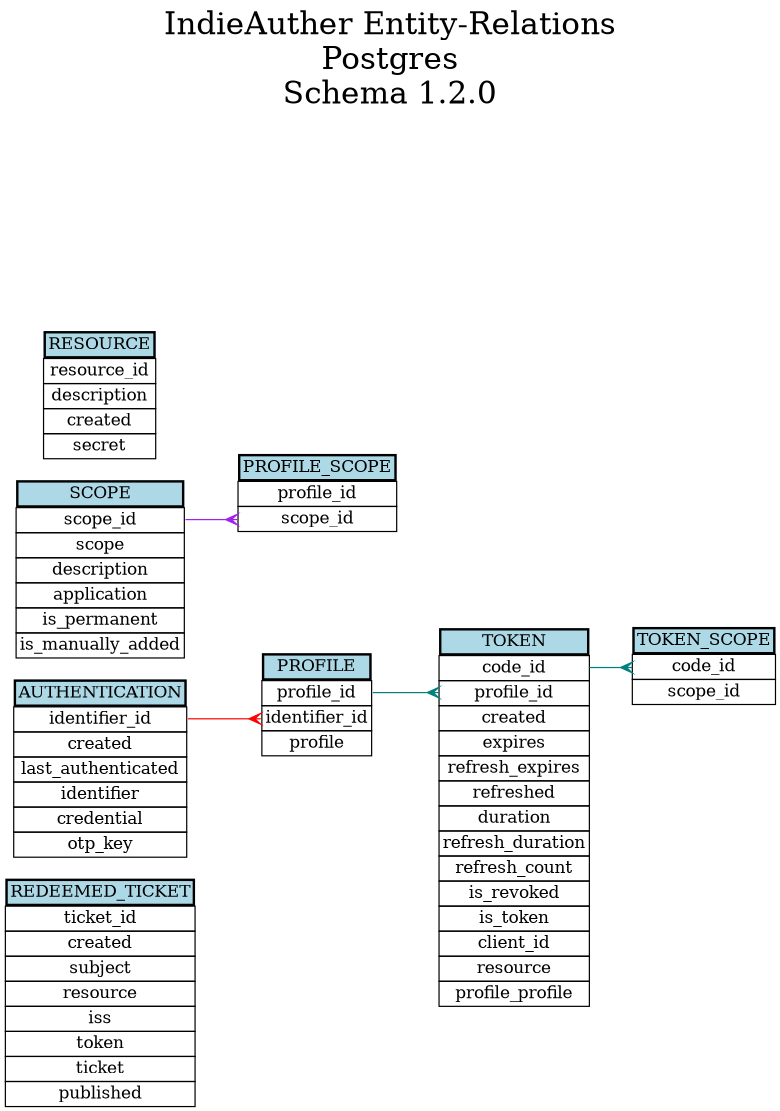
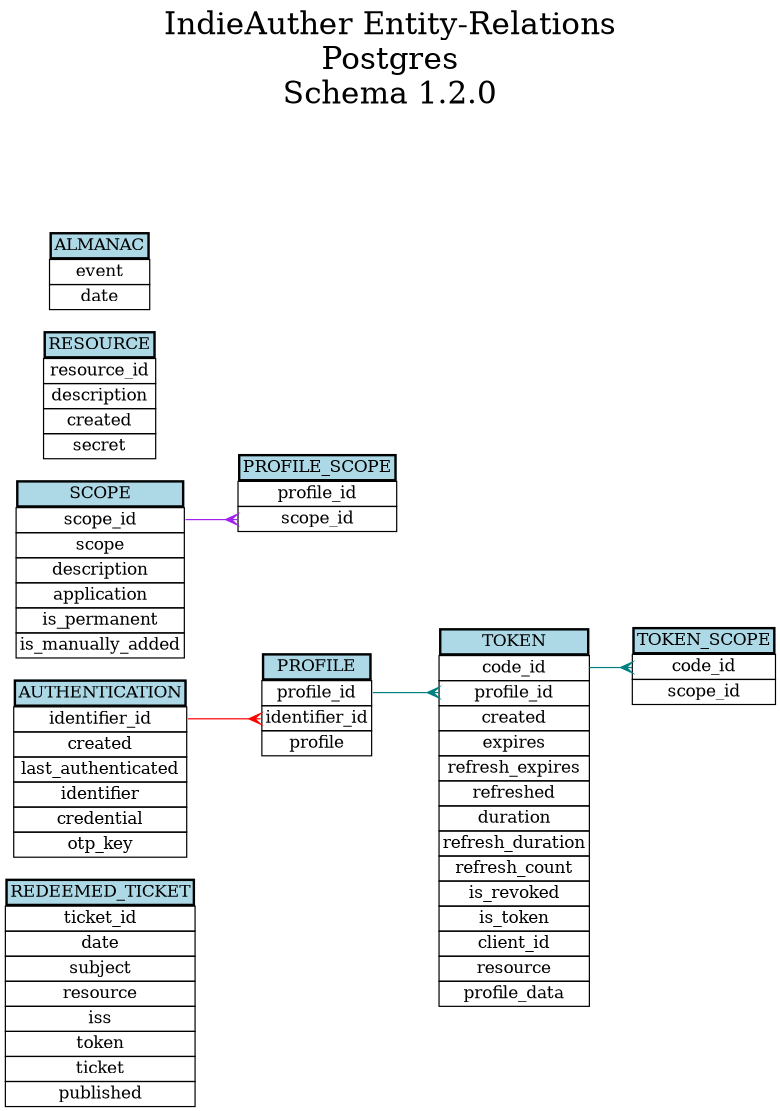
none -> (100, 270)
(100, 943) -> (100, 943)
(514, 993) -> (514, 993)
